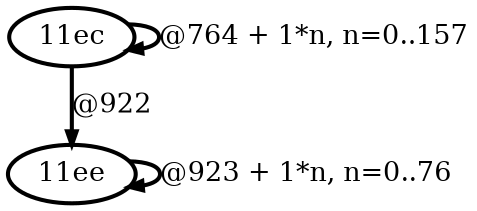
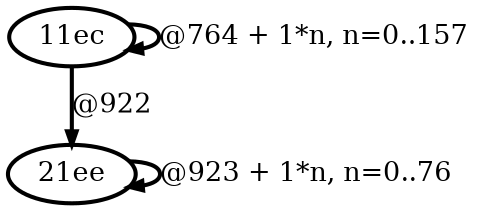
(72, 174) -> (72, 174)
